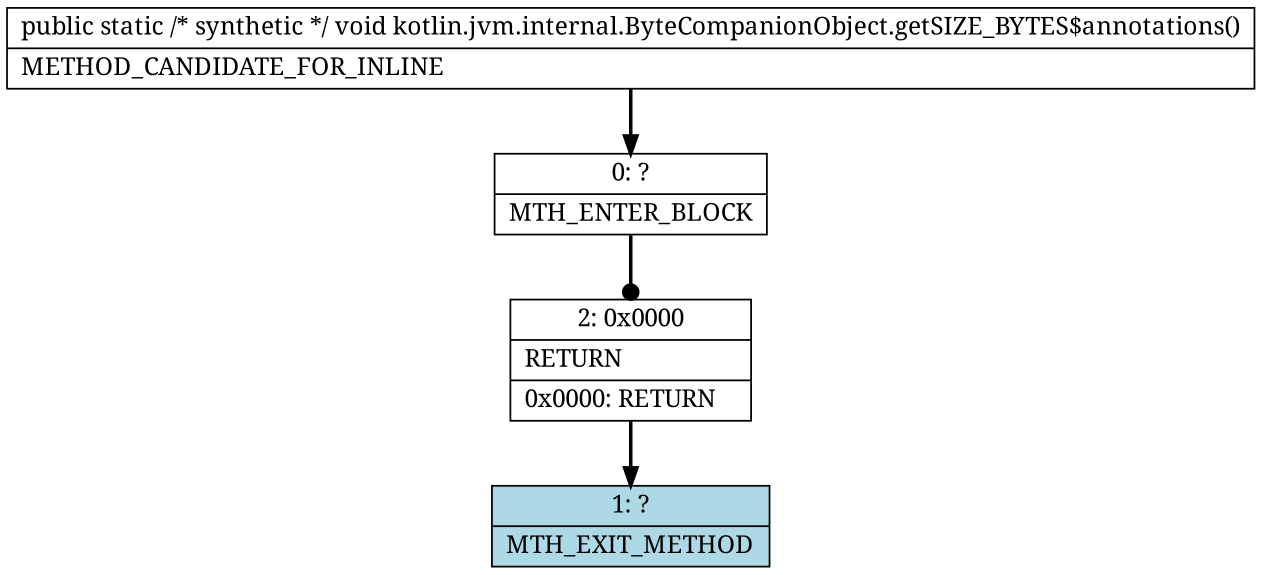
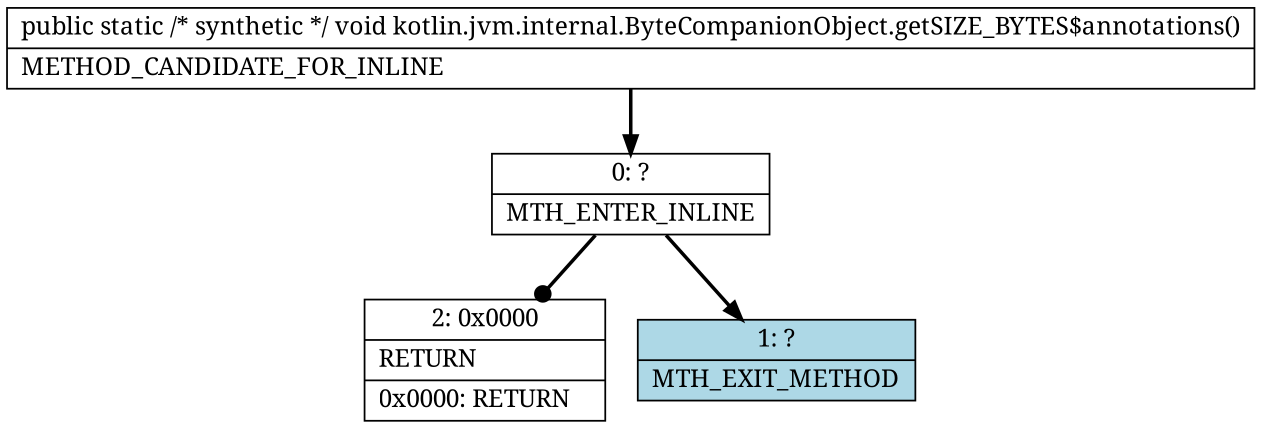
(631, 213) -> (631, 213)
(631, 444) -> (698, 271)
